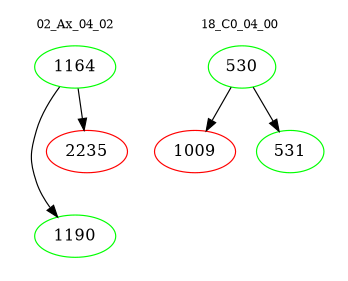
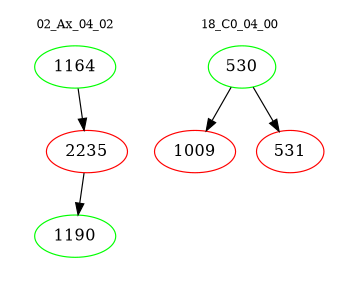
(33, 146) -> (82, 188)
(290, 152) -> (290, 152)
